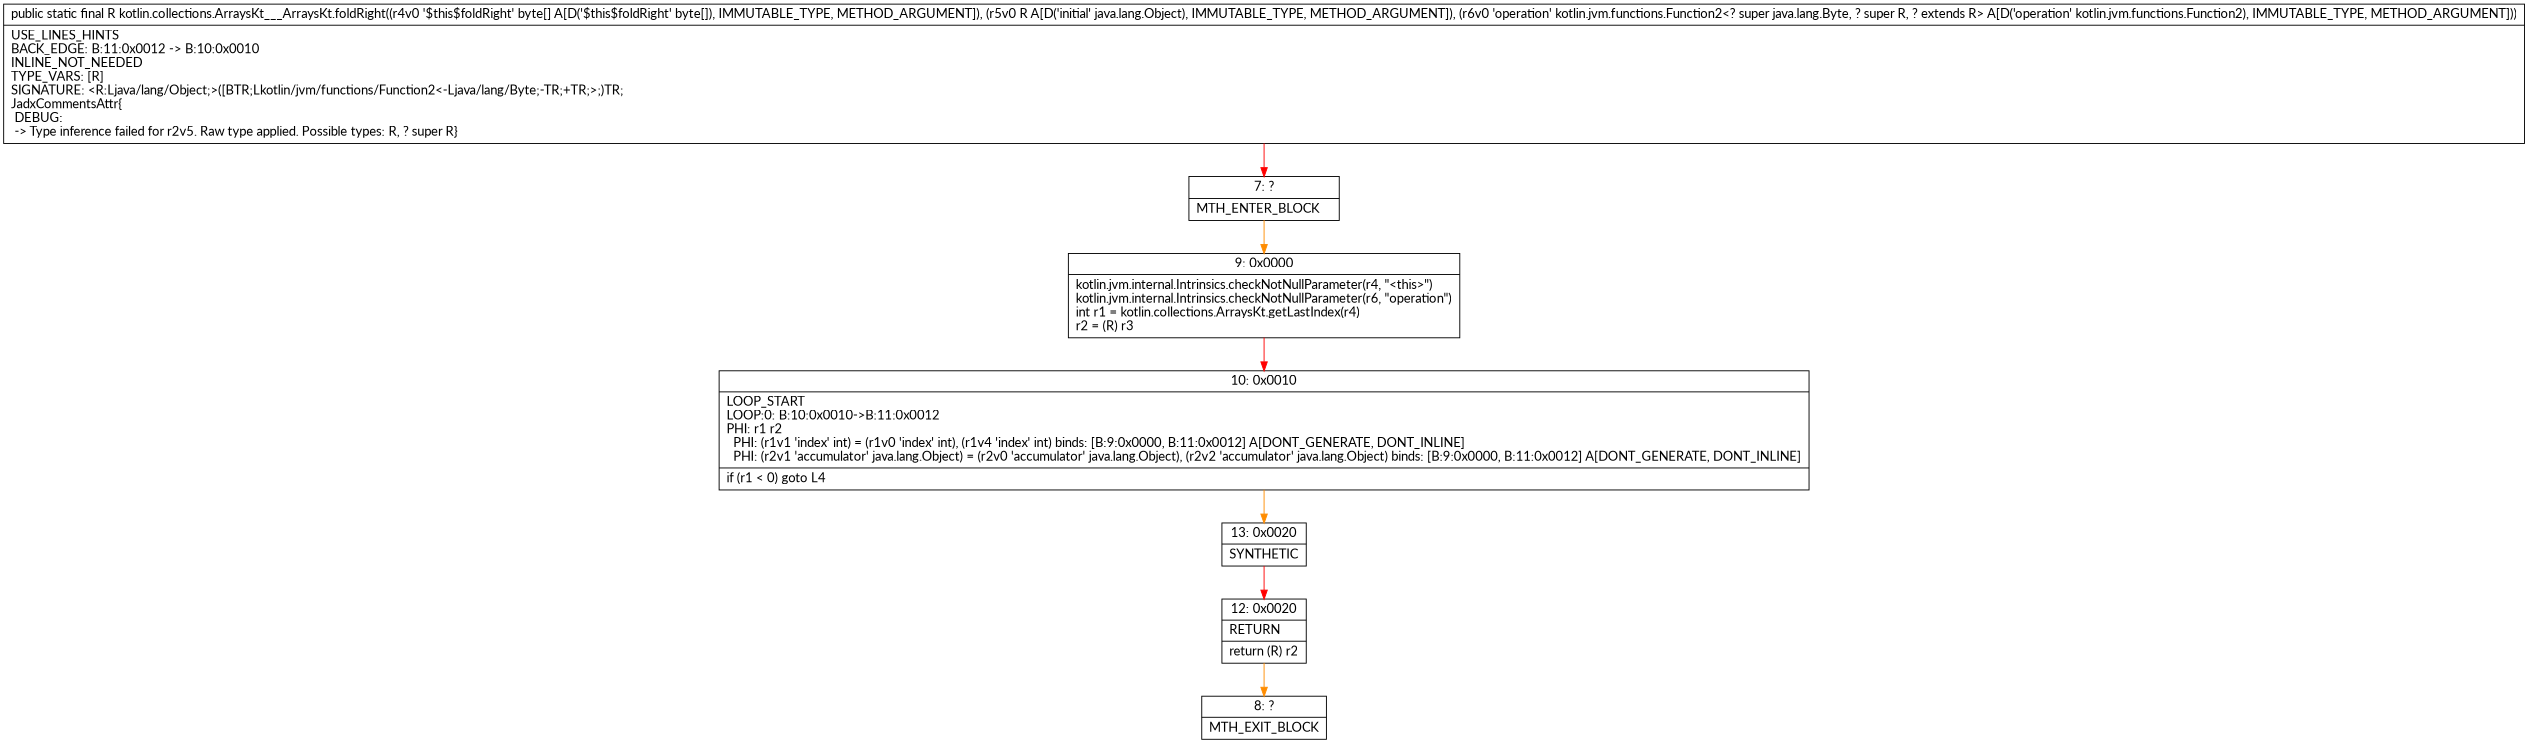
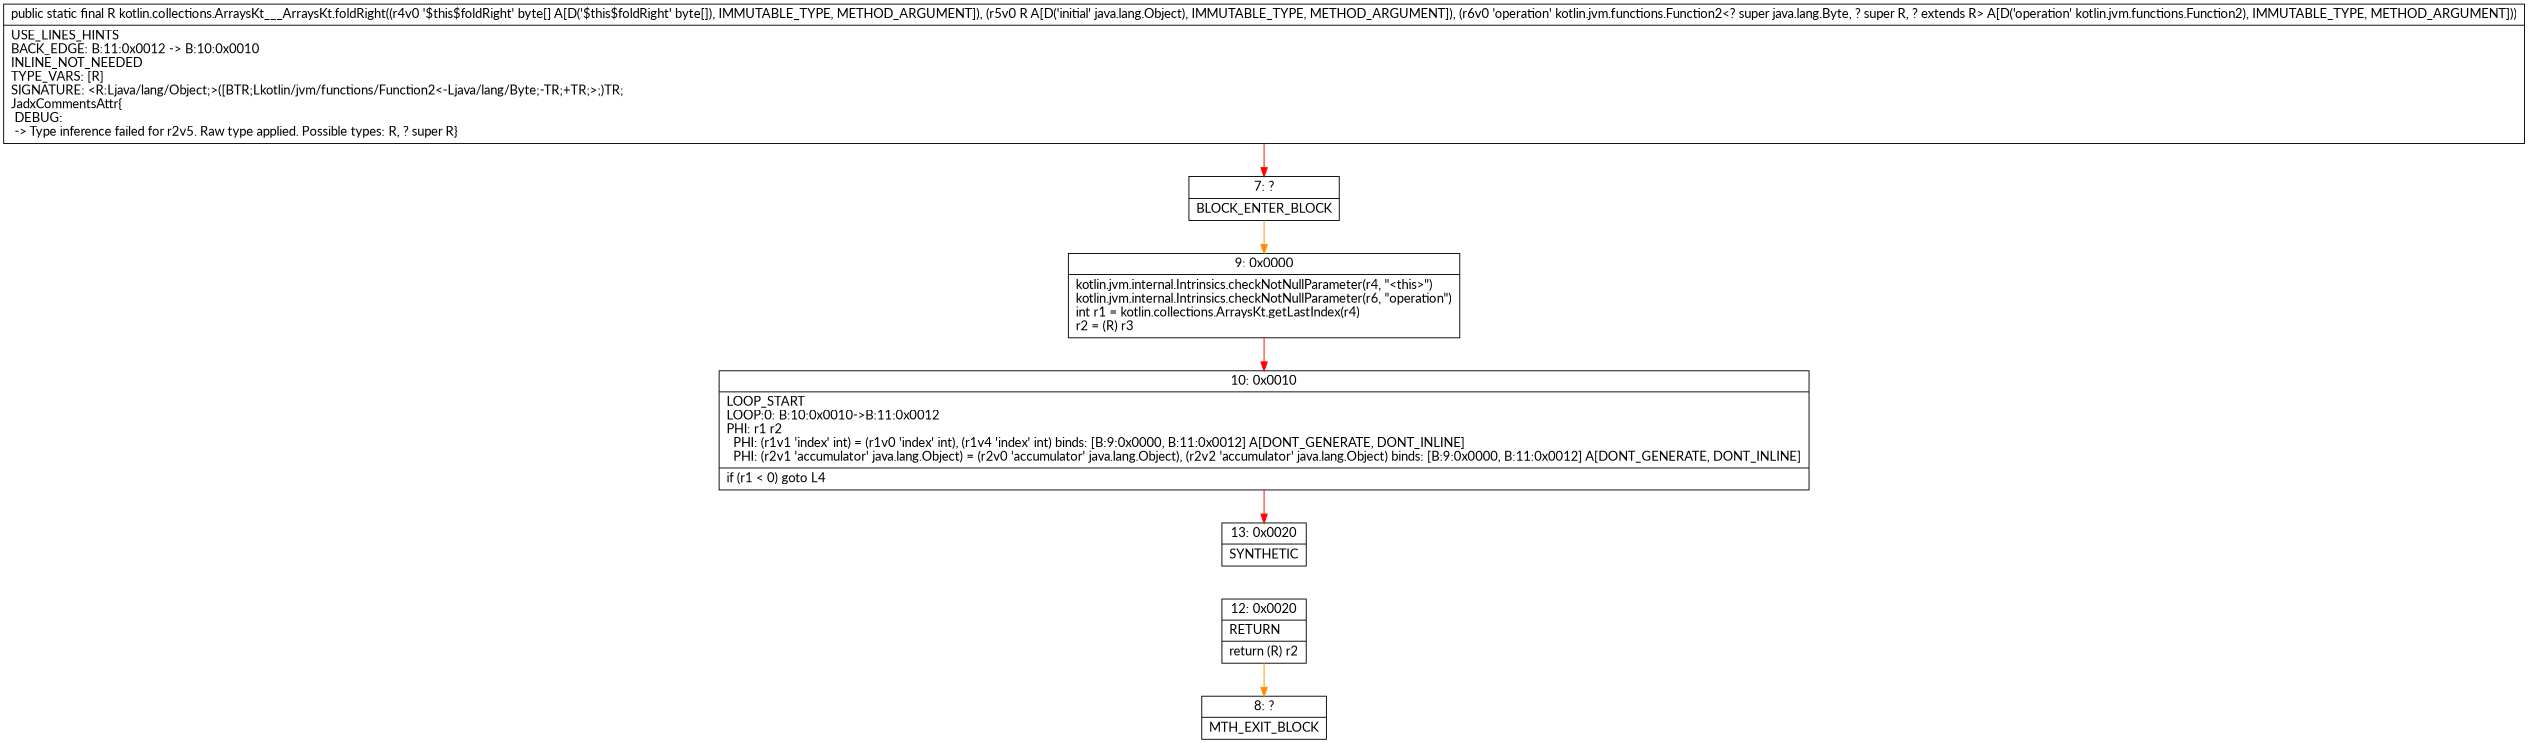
(1258, 209) -> (1264, 209)
(1264, 502) -> (1264, 502)
(1264, 578) -> none
